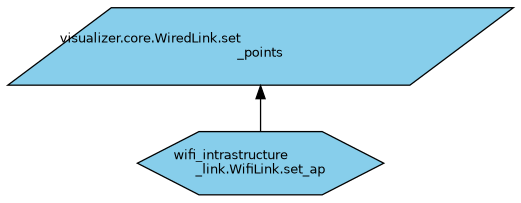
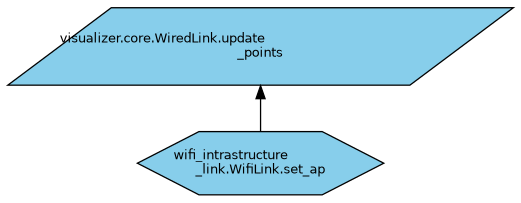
(261, 46) -> (261, 46)
